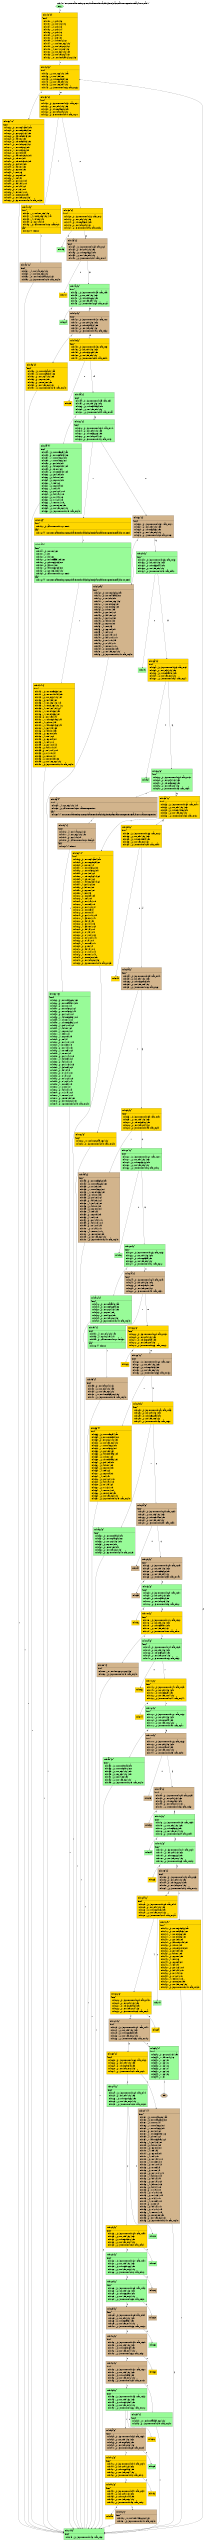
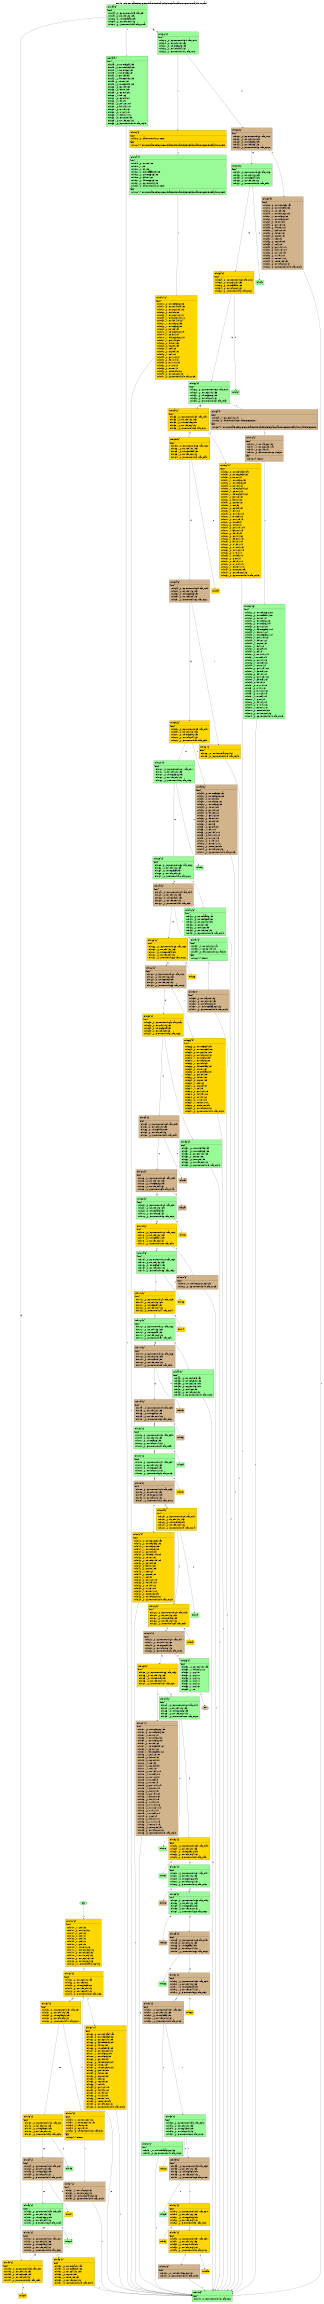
(92, 376) -> (20, 1104)
